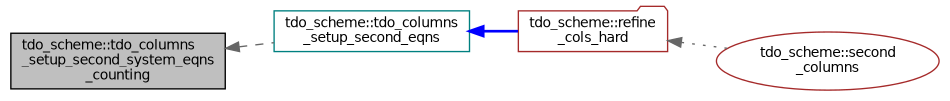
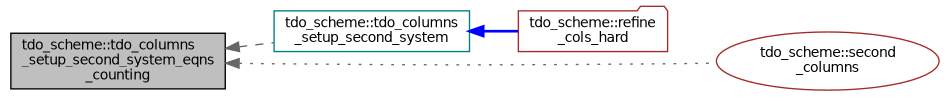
(372, 31) -> (372, 31)
(704, 45) -> (478, 65)
